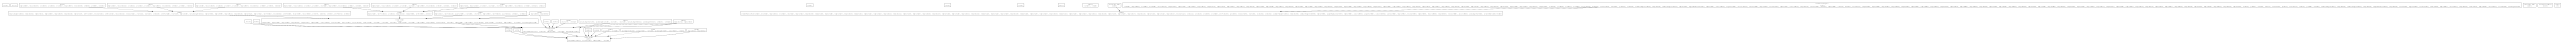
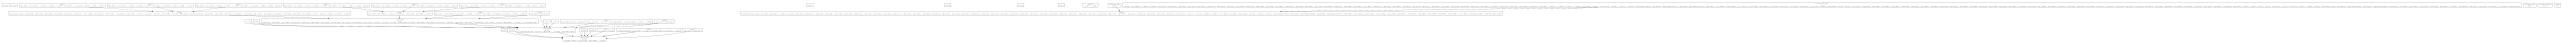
(569, 21) -> none
